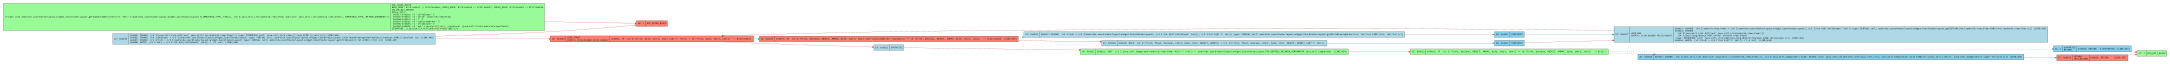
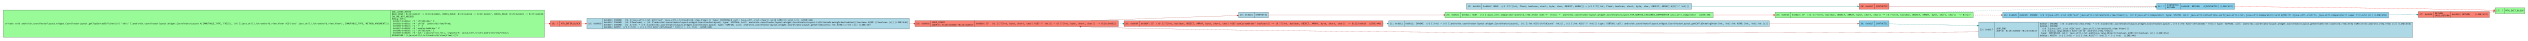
(535, 32) -> (583, 24)
(1059, 41) -> none
(1568, 42) -> (2022, 6)
(1509, 43) -> (1874, 6)
